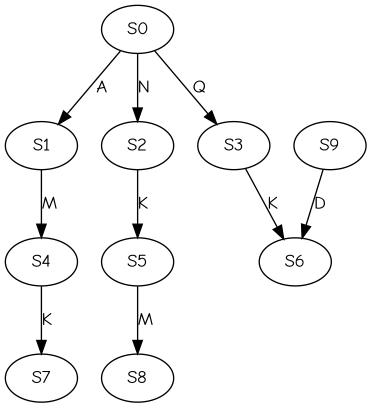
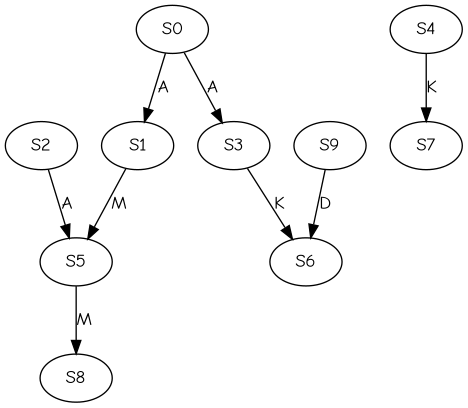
(138, 81) -> none
(199, 88) -> (213, 88)
(41, 197) -> (110, 198)
(143, 204) -> (67, 204)
